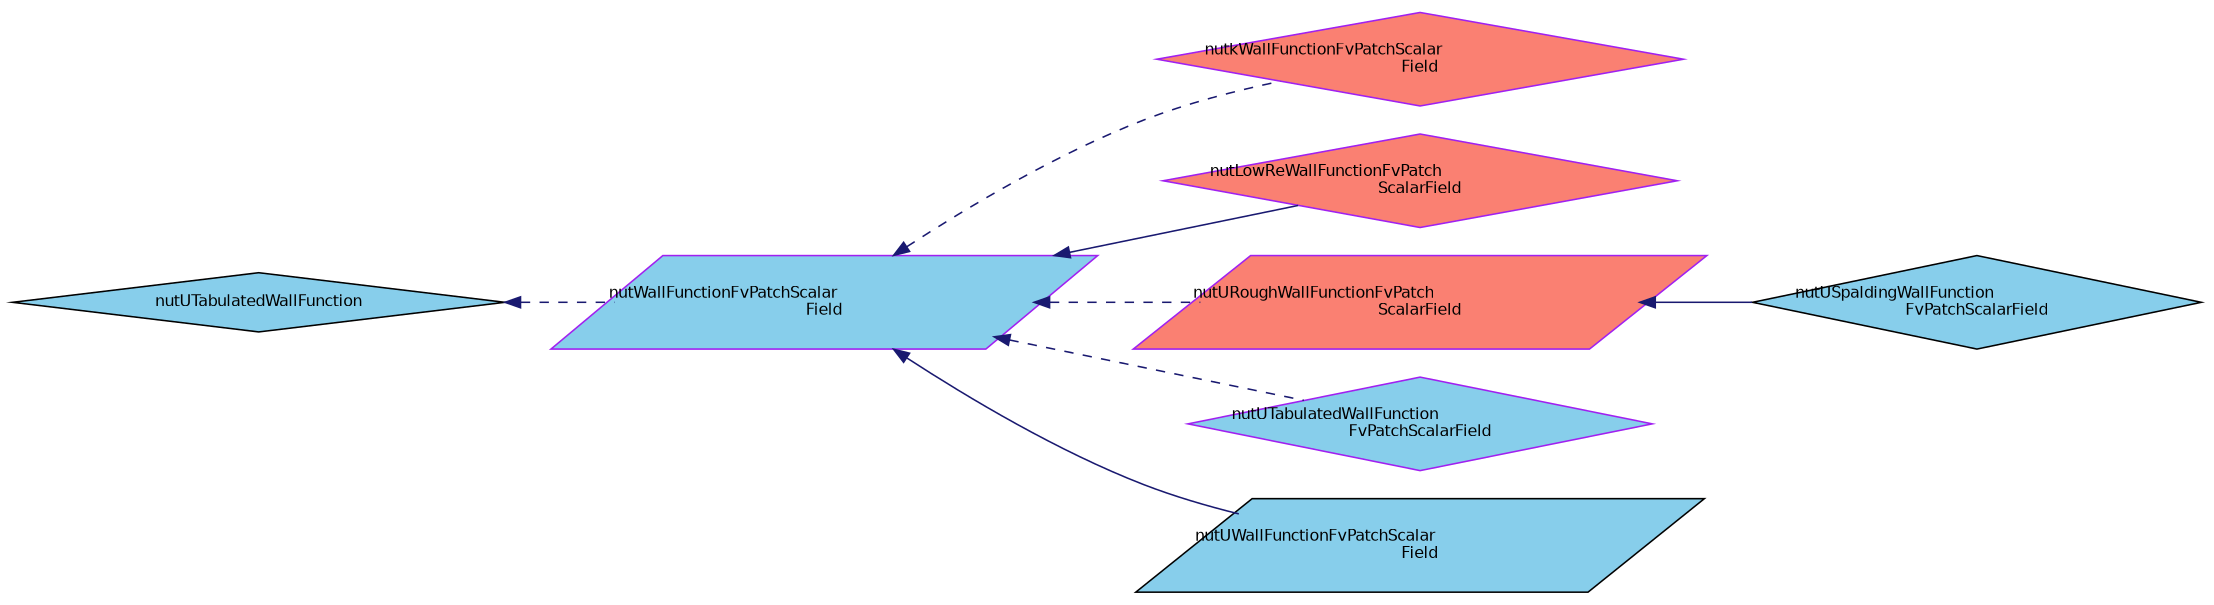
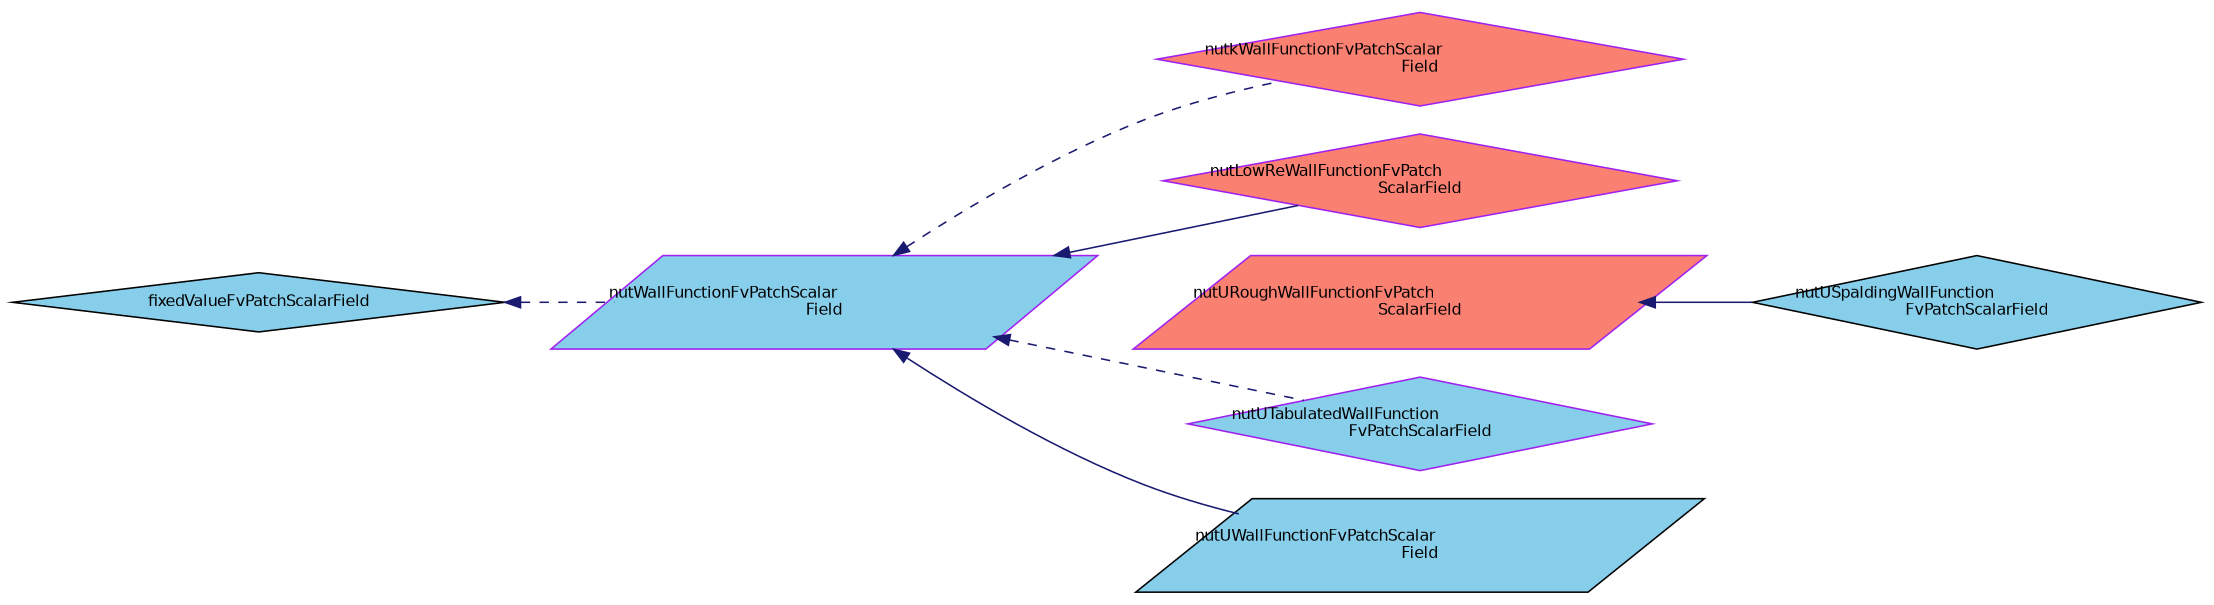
(259, 302) -> (259, 302)
(1125, 302) -> none
